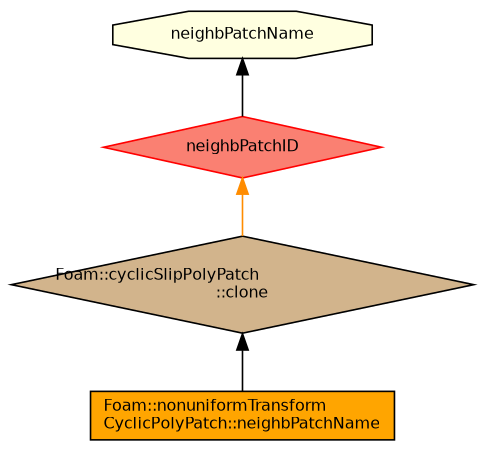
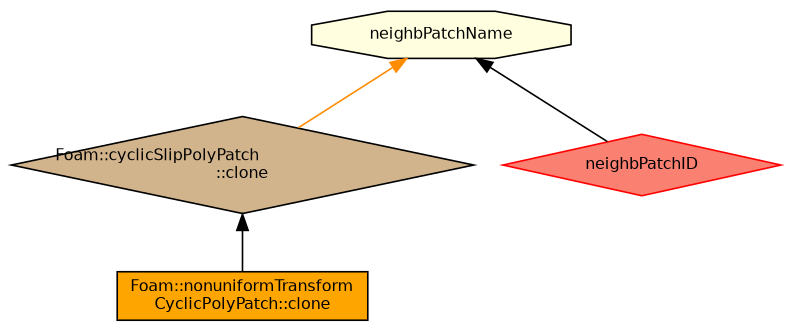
(242, 215) -> (346, 98)
(242, 416) -> (242, 296)
